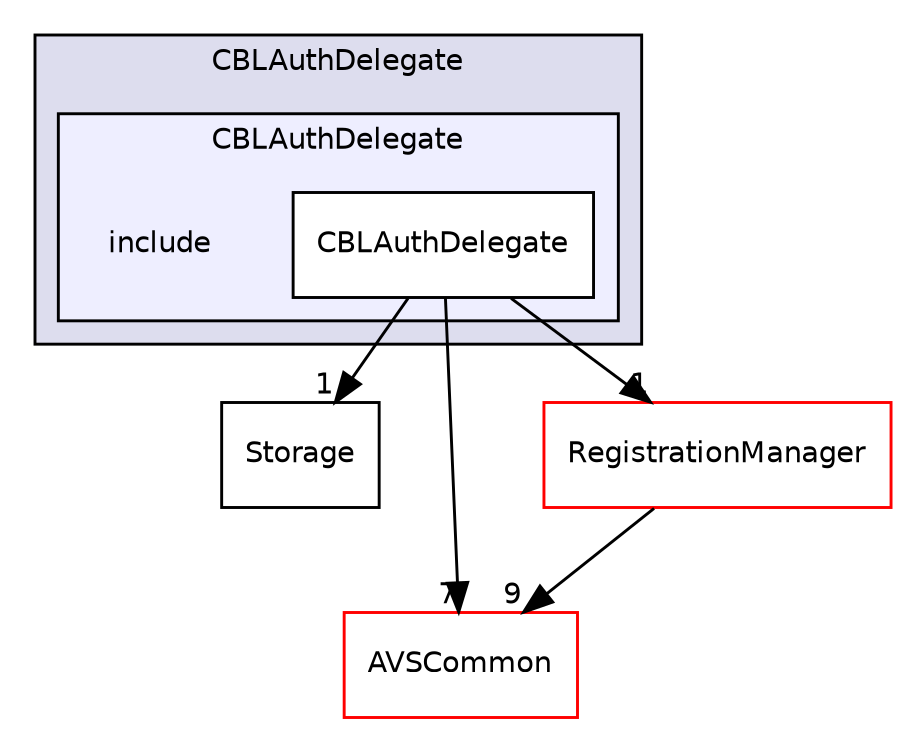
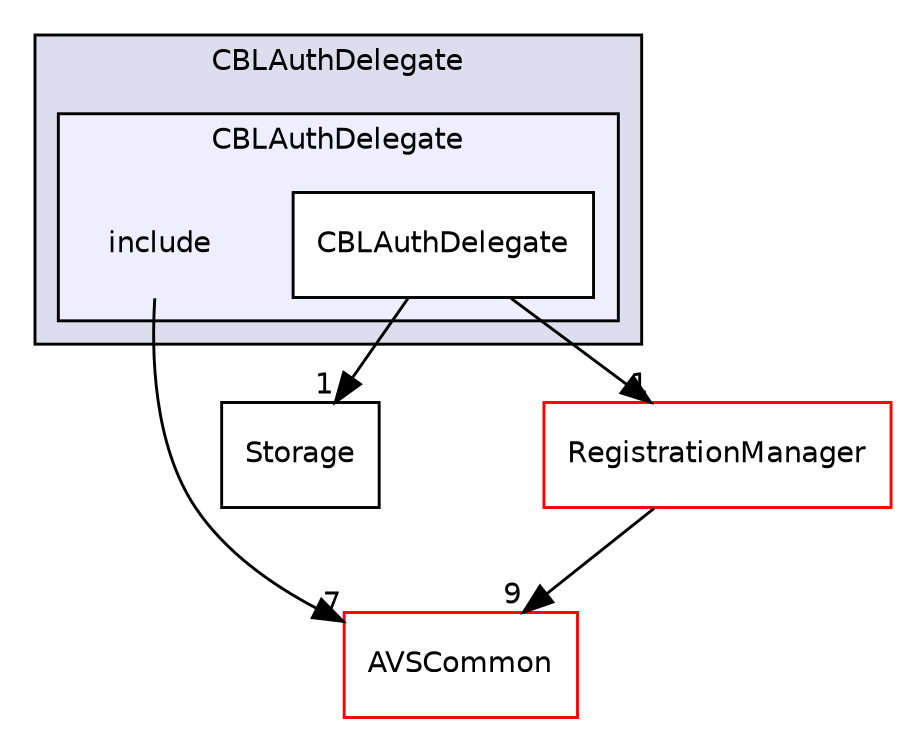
(451, 440) -> (181, 482)
